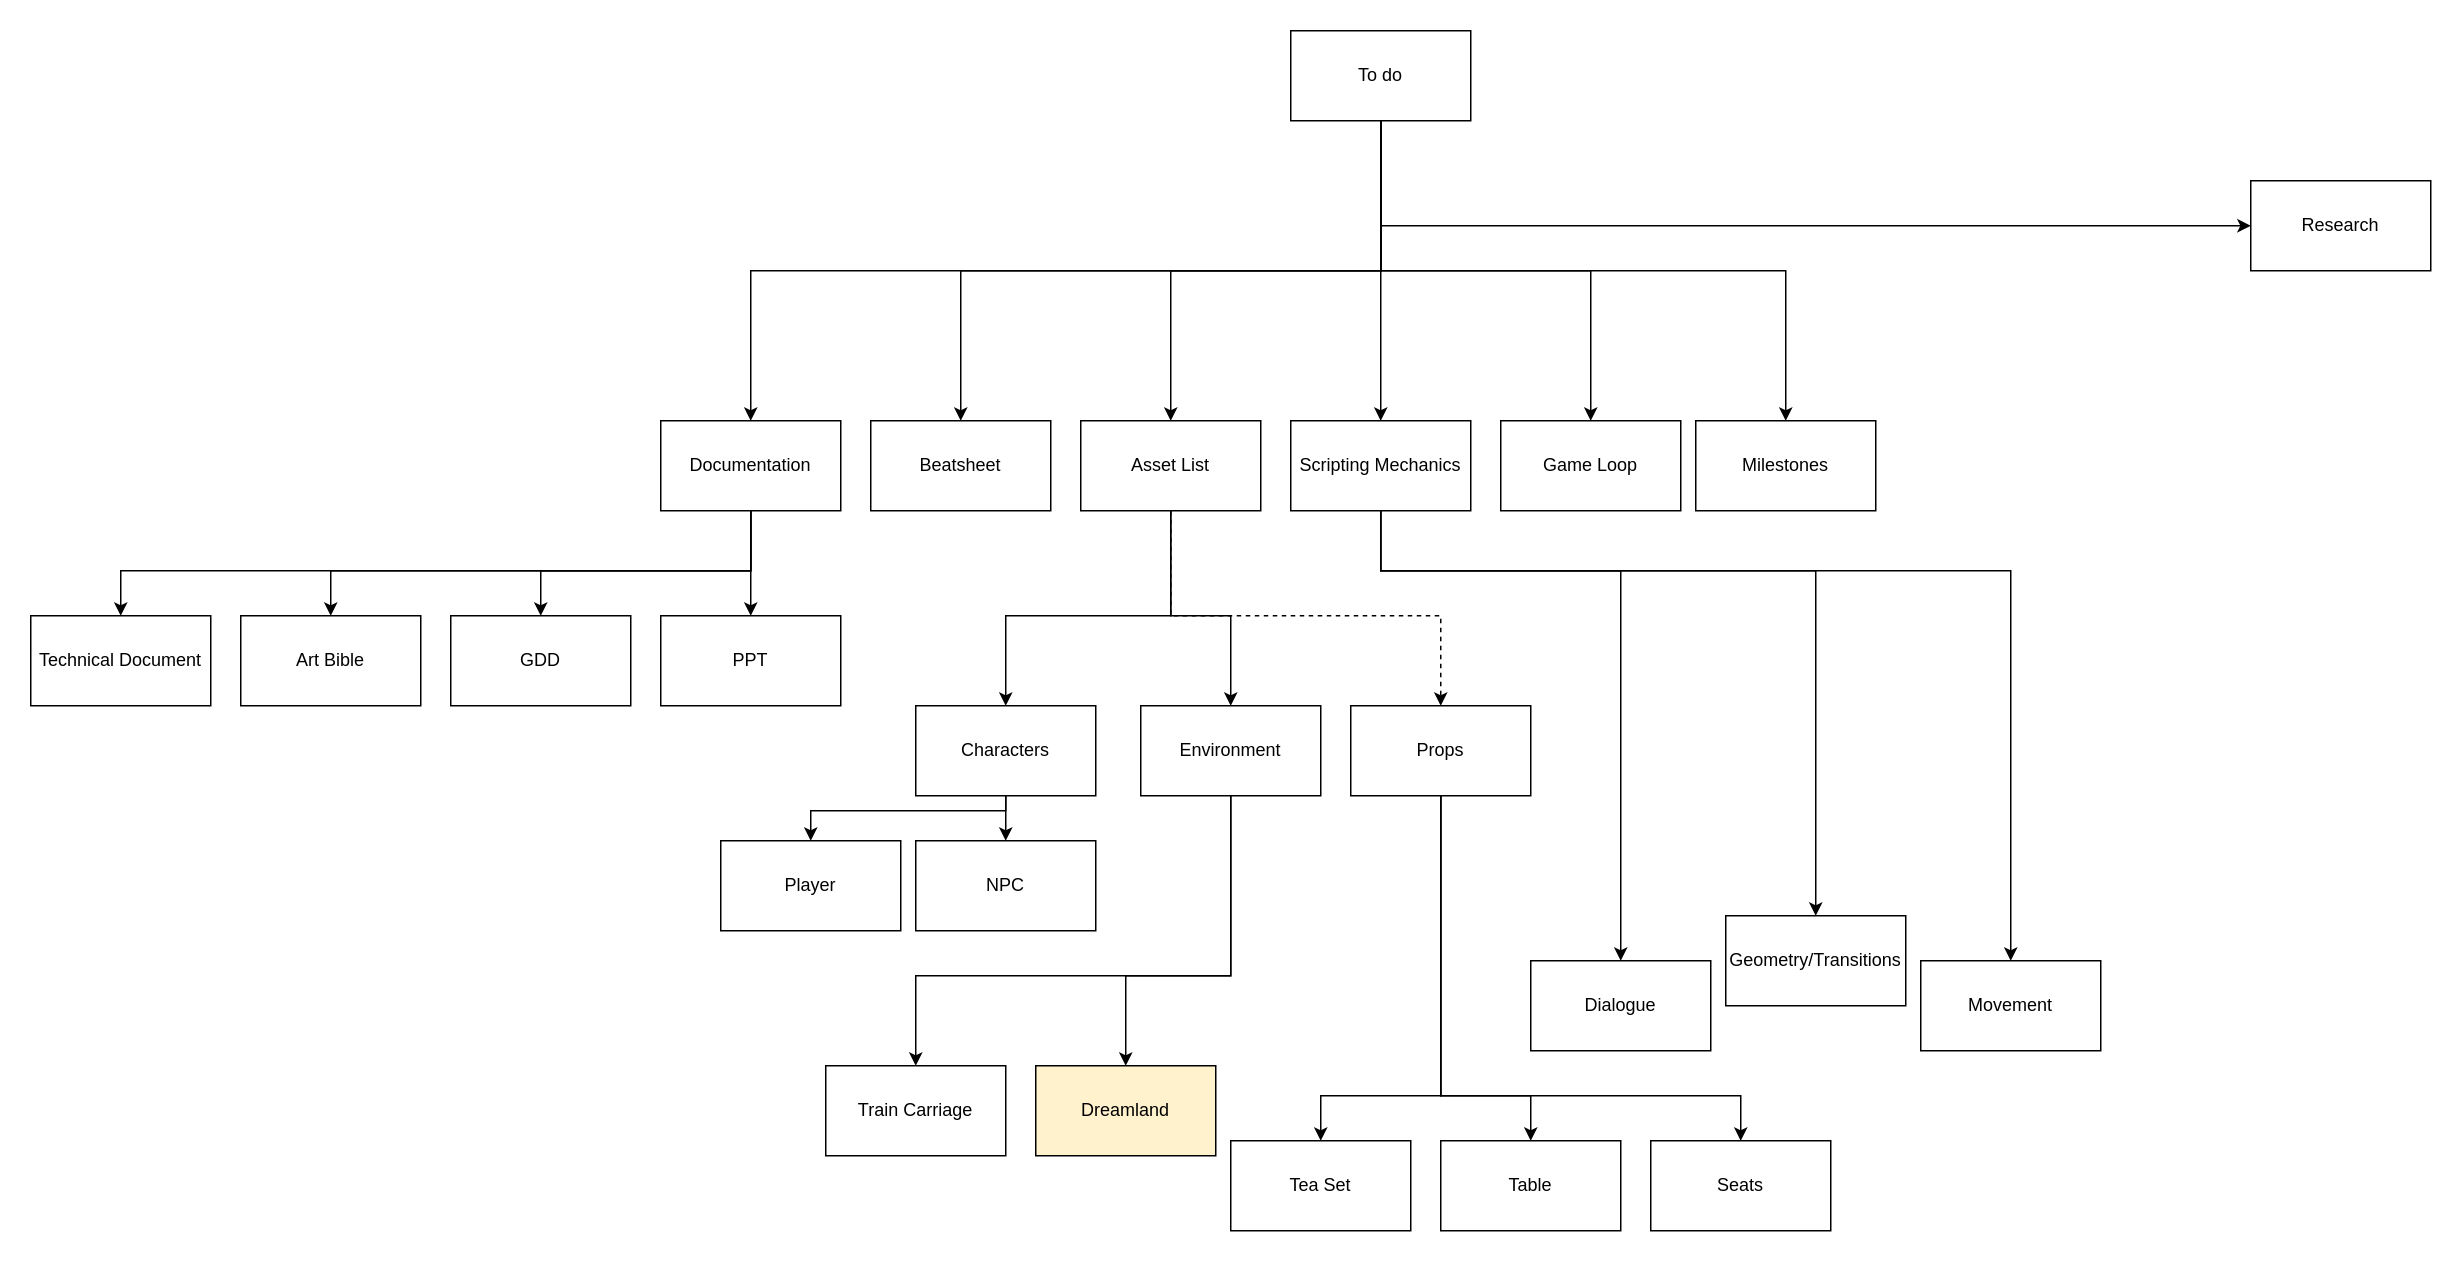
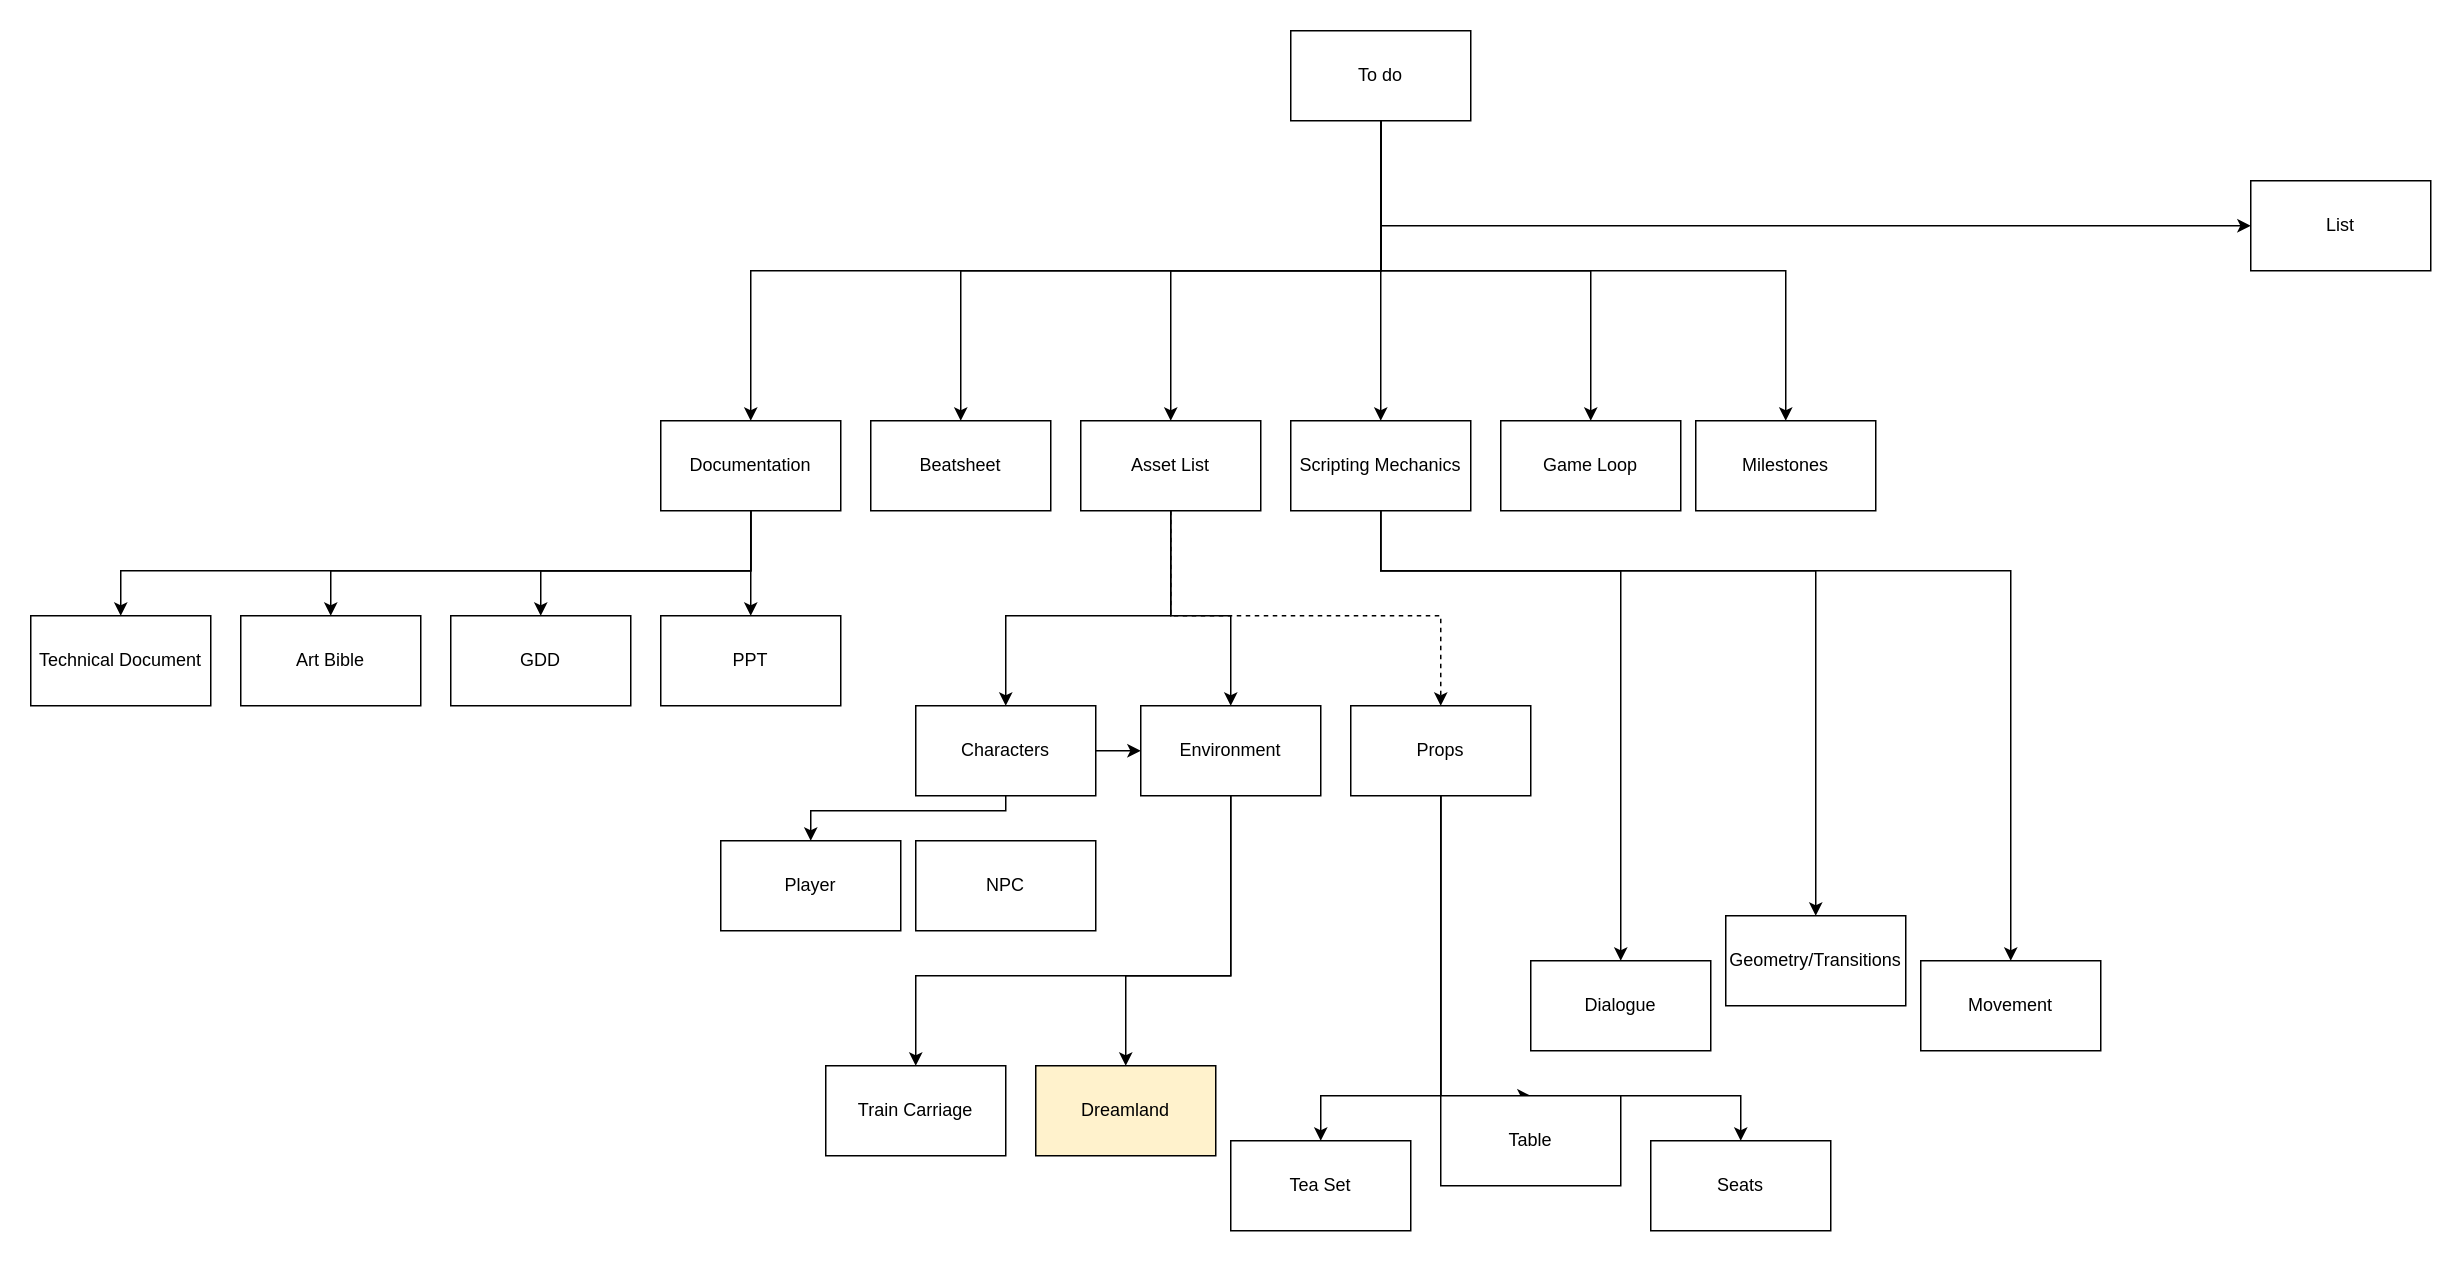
(2341, 226) -> (2341, 226)
(1006, 816) -> (1124, 751)
(1531, 1186) -> (1531, 1141)
